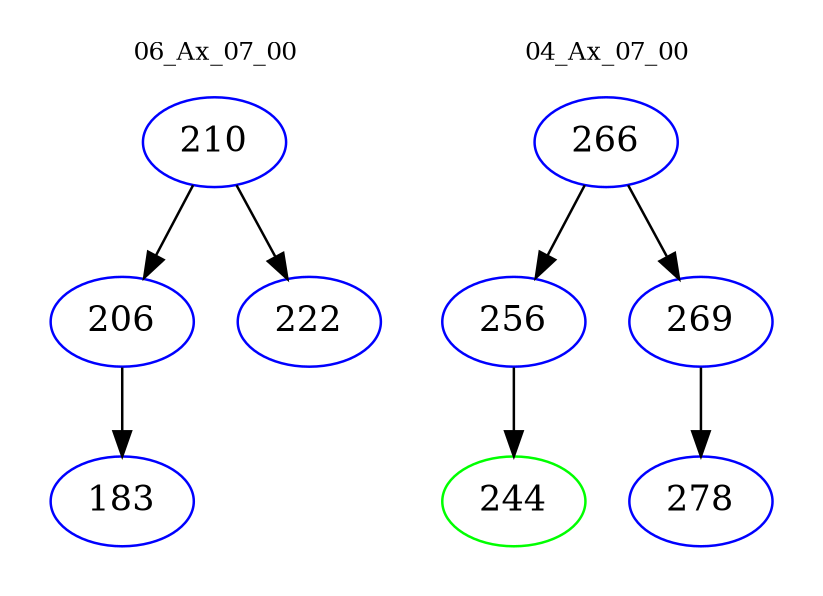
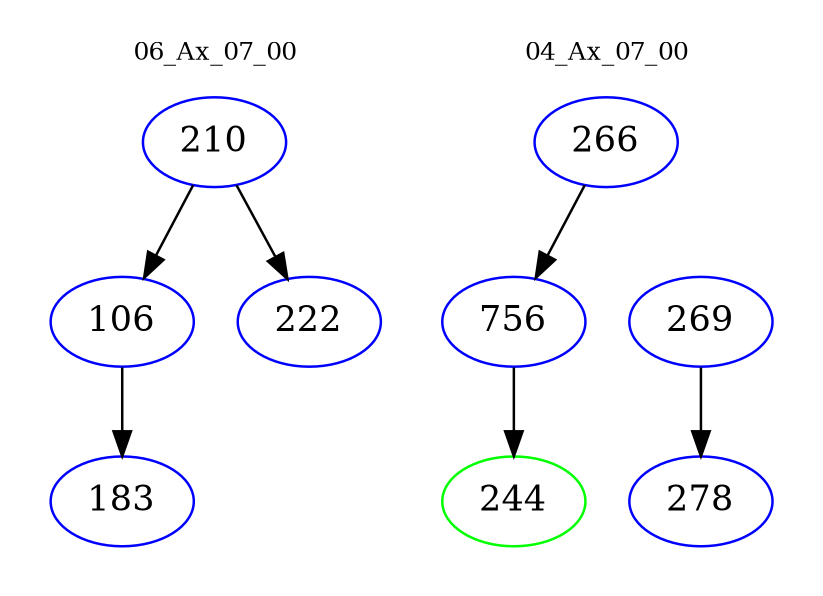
(647, 221) -> none
(122, 322) -> (122, 322)
(514, 322) -> (514, 322)
